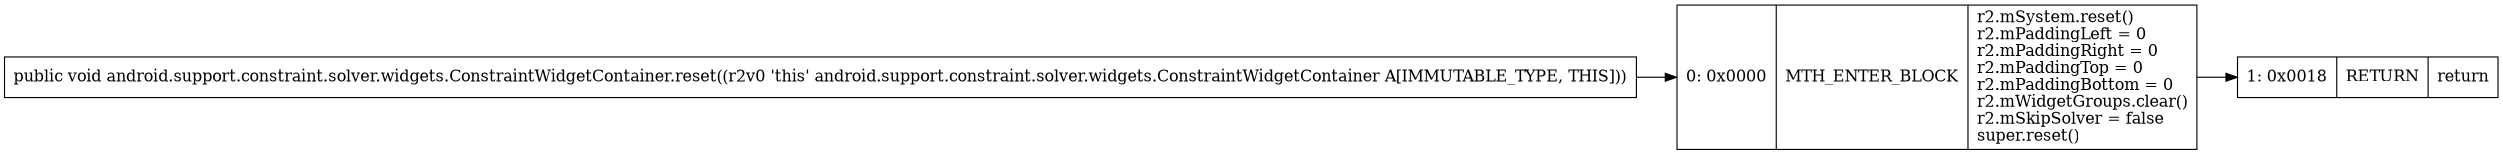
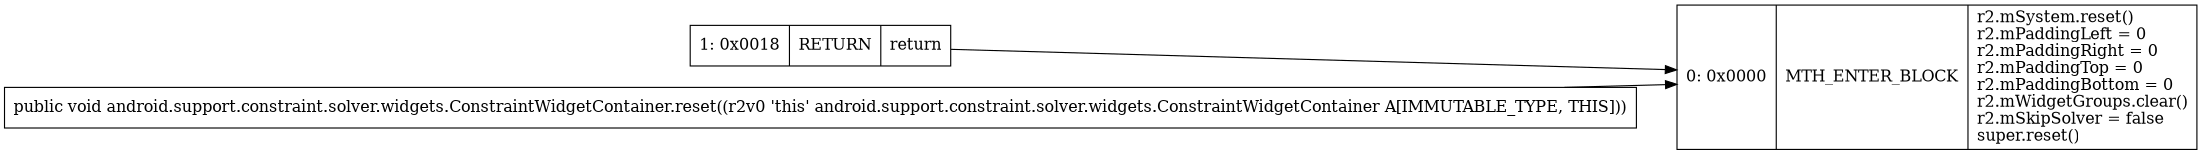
(2211, 77) -> (1308, 59)
